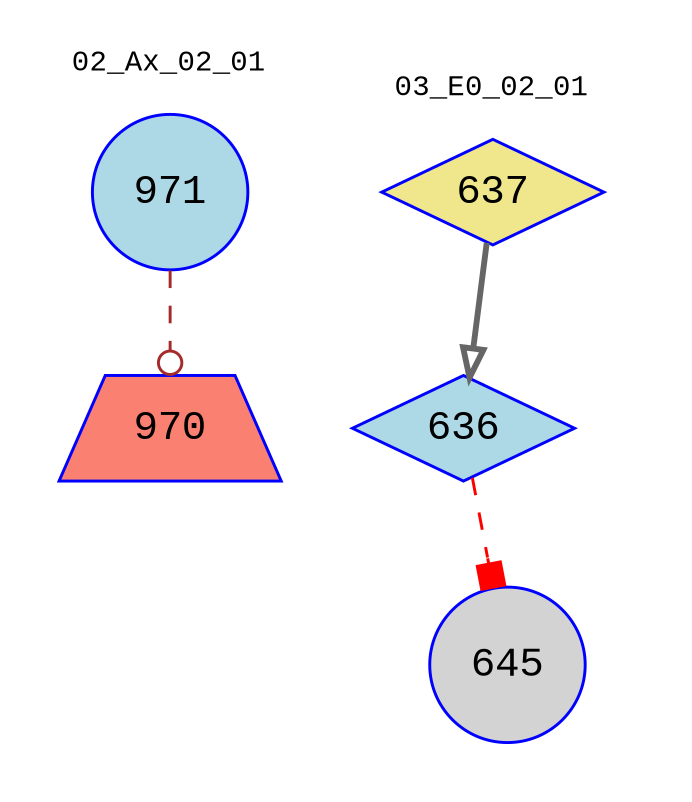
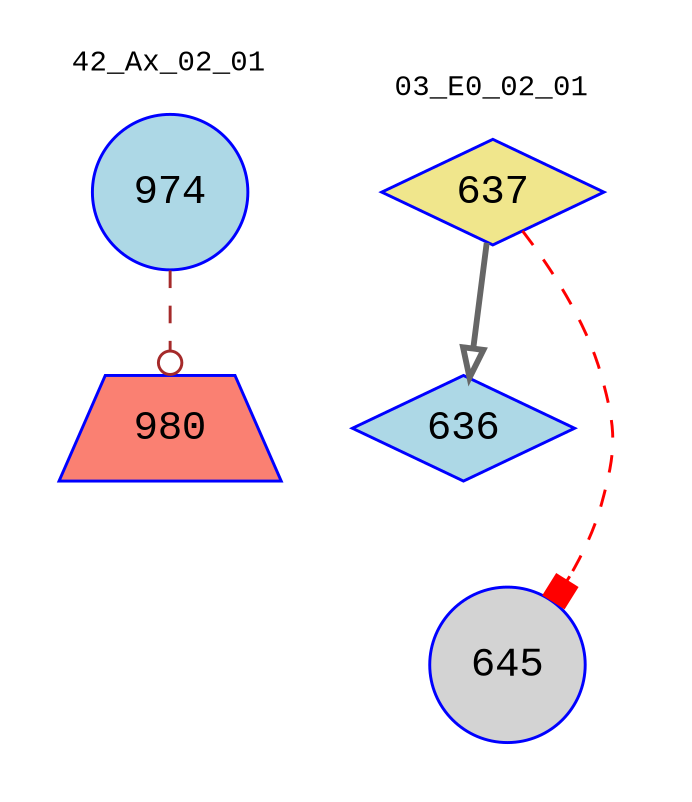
(170, 63) -> (170, 63)
(170, 192) -> (170, 192)
(170, 428) -> (170, 428)
(480, 518) -> (607, 397)
